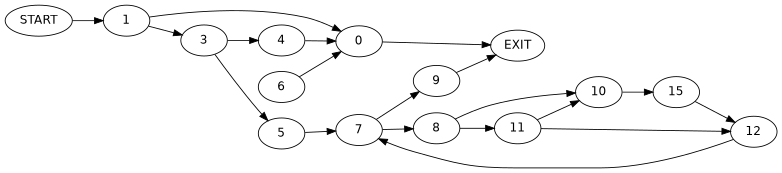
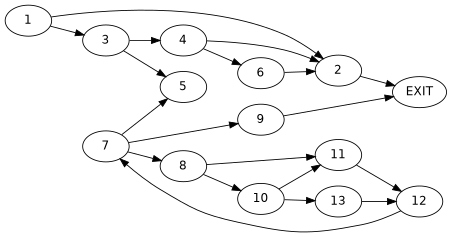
(39, 21) -> none
(359, 41) -> (338, 71)
none -> (218, 55)
(676, 92) -> (338, 202)
(554, 112) -> (296, 179)
(316, 132) -> (141, 119)
